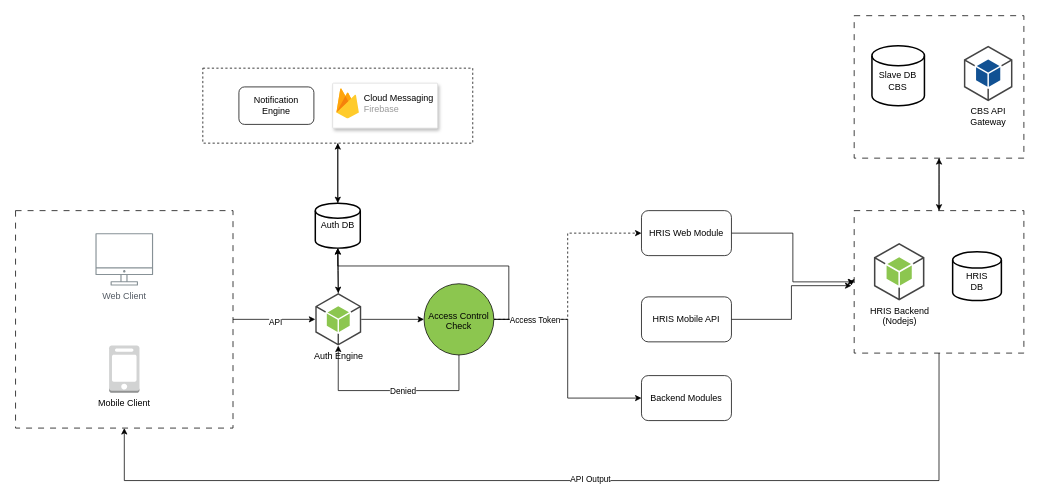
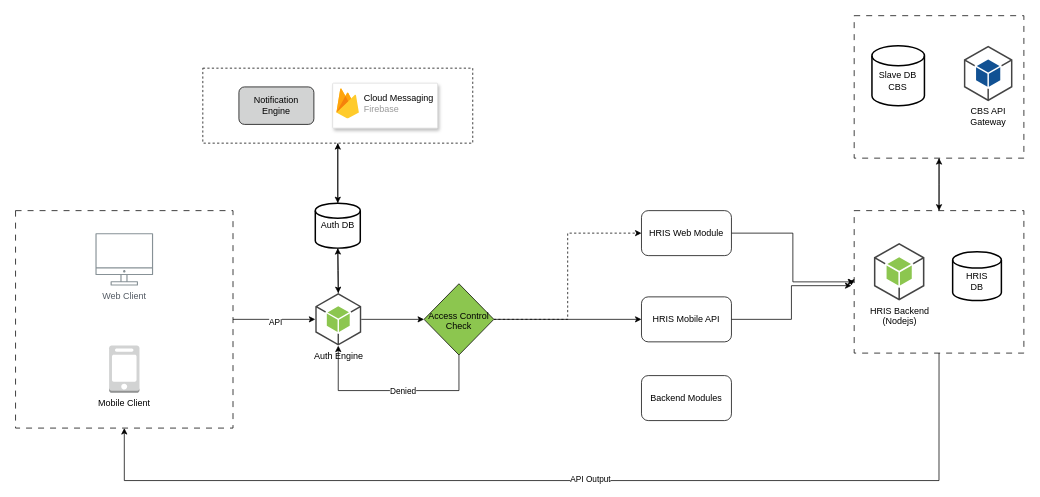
(276, 105) -> (276, 105)
(450, 266) -> (603, 319)
(459, 319) -> (459, 319)
(568, 360) -> none
